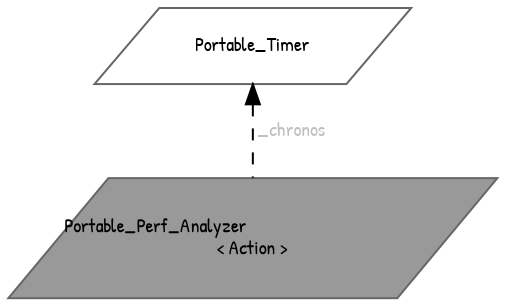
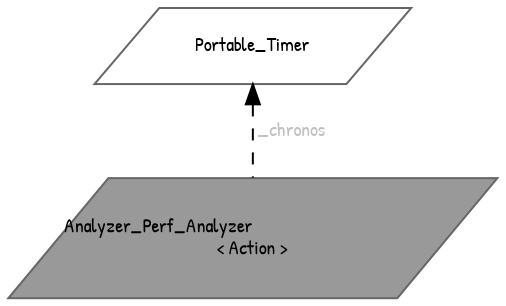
(253, 238) -> (253, 238)
